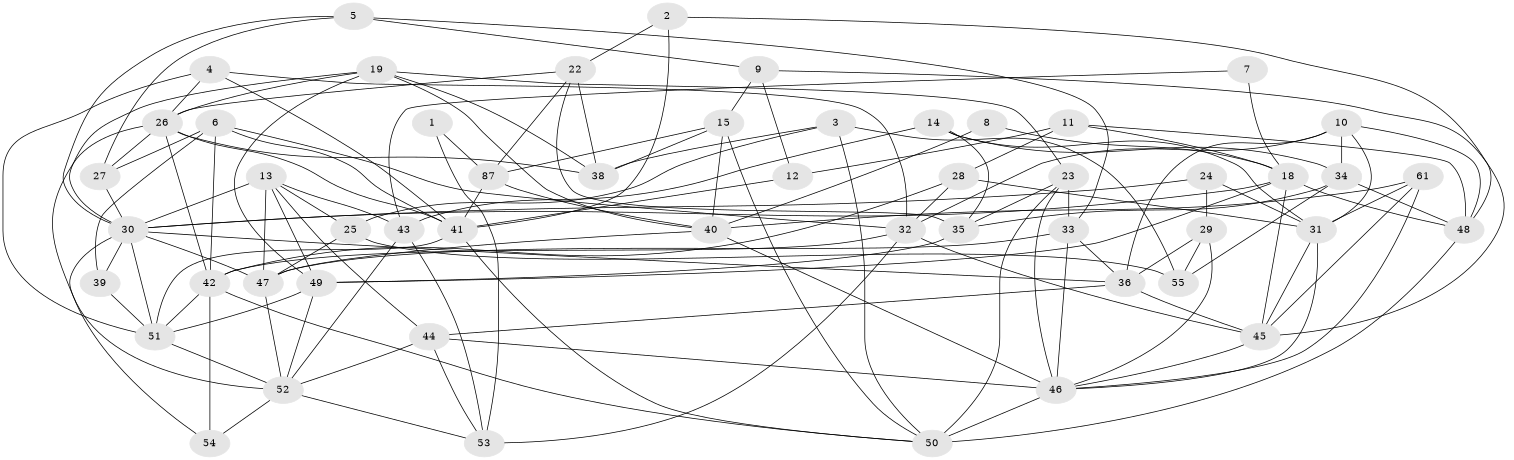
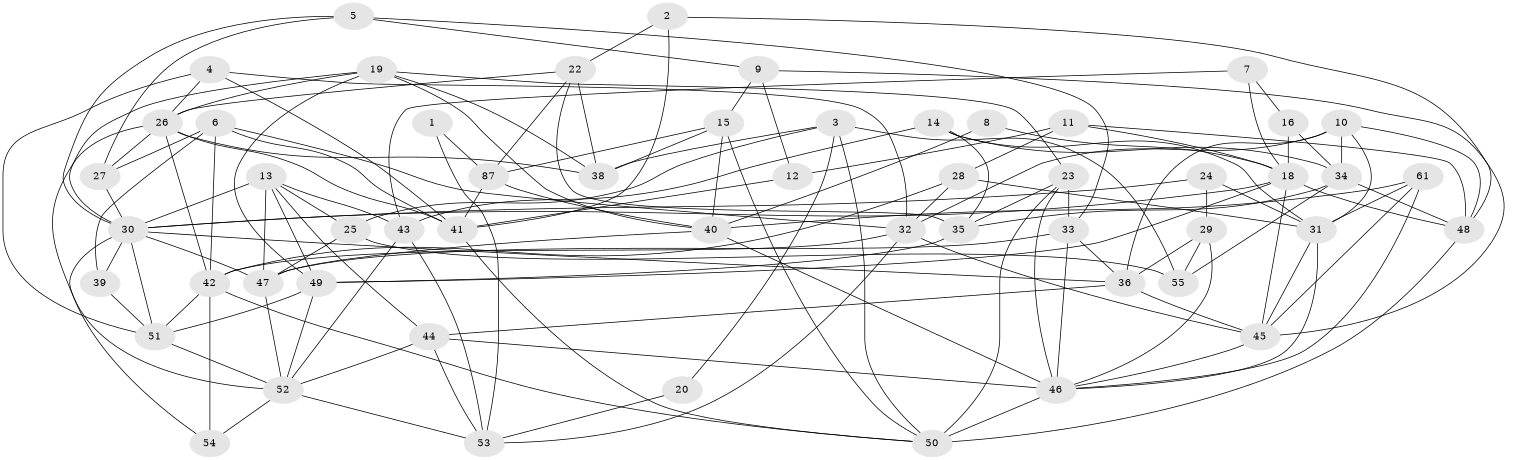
none -> (1288, 123)
(282, 251) -> none
none -> (682, 390)
